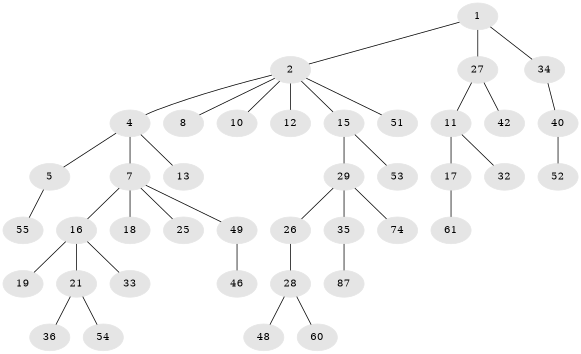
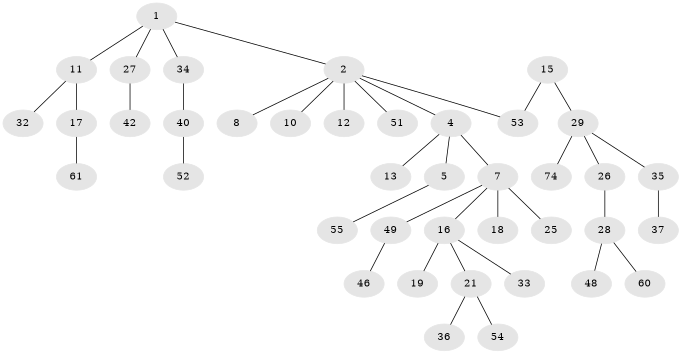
(317, 97) -> (431, 96)
(464, 97) -> (117, 43)
(344, 284) -> (658, 230)
